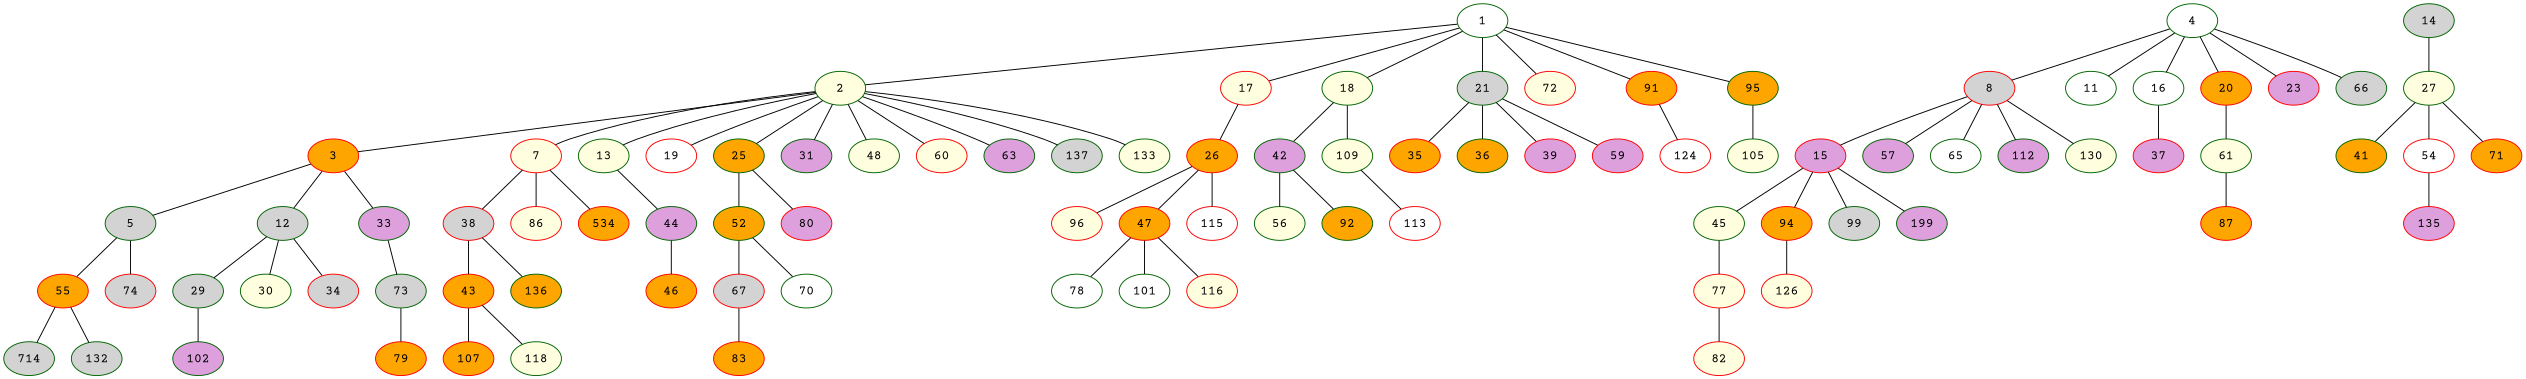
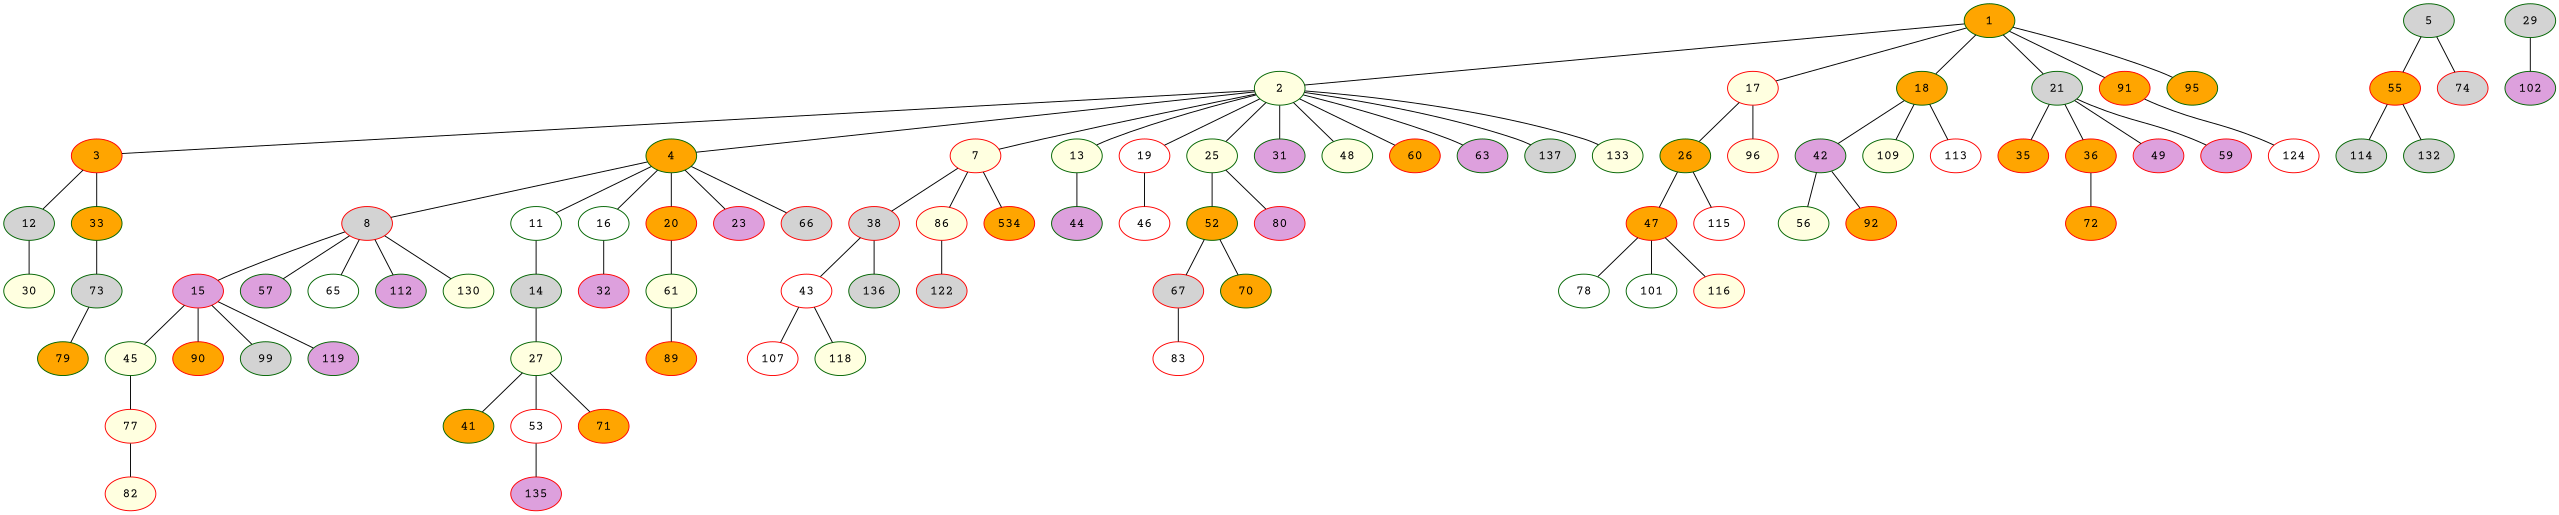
(1483, 21) -> (1990, 21)
(2192, 21) -> (671, 156)
(1516, 54) -> (2091, 190)
(1347, 88) -> (1922, 88)
(1550, 88) -> (2091, 223)
(2361, 88) -> (807, 223)
none -> (975, 122)
(739, 156) -> (1212, 156)
(942, 156) -> (1415, 156)
(1212, 156) -> (1685, 156)
(1483, 156) -> (2091, 156)
(1550, 156) -> (2159, 156)
(1753, 156) -> none
(2159, 156) -> (604, 291)
(2429, 156) -> (536, 426)
(232, 190) -> none
(1145, 190) -> (1753, 122)
(1381, 190) -> (1939, 122)
(384, 223) -> (97, 223)
(1347, 223) -> (1871, 223)
(1787, 223) -> (198, 359)
(1922, 223) -> (333, 359)
(2226, 223) -> (671, 359)
(240, 257) -> none
none -> (536, 257)
(671, 257) -> (1145, 190)
(333, 291) -> none
(469, 291) -> (807, 291)
(536, 291) -> (874, 291)
(671, 291) -> (1145, 223)
(807, 291) -> (1246, 291)
none -> (942, 291)
(1787, 291) -> none
(29, 359) -> (2361, 156)
(401, 359) -> (63, 359)
(469, 359) -> (773, 359)
(739, 359) -> (1178, 359)
